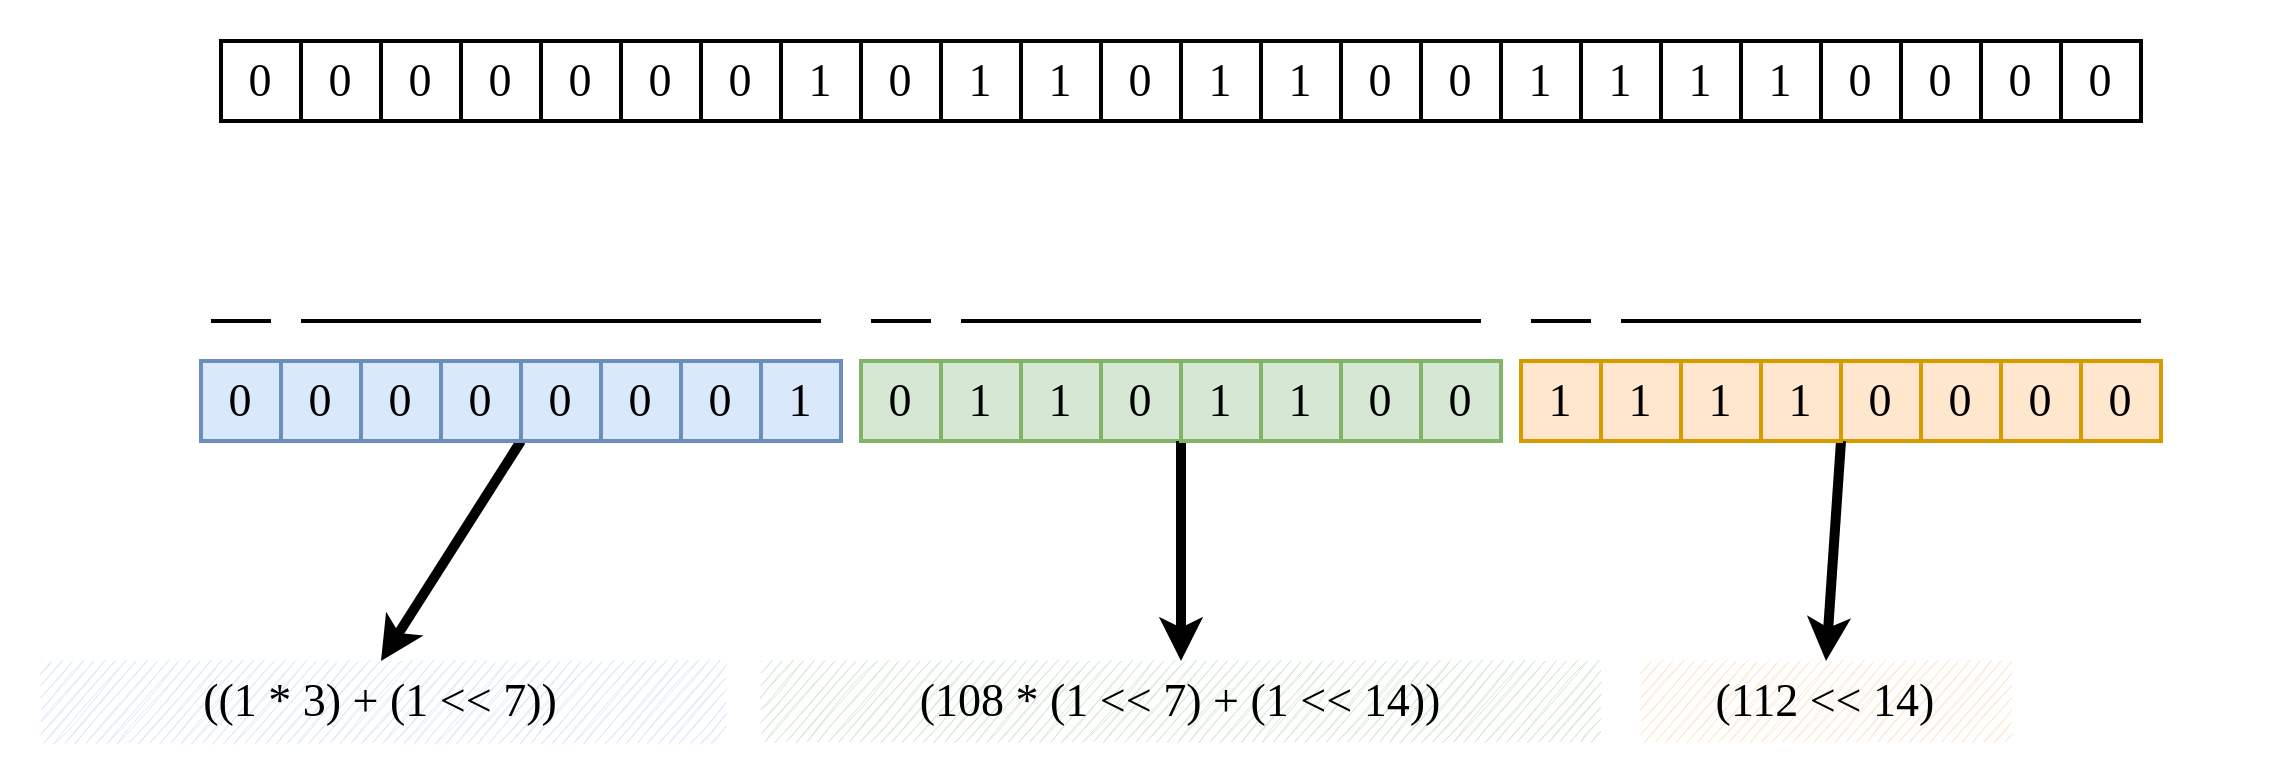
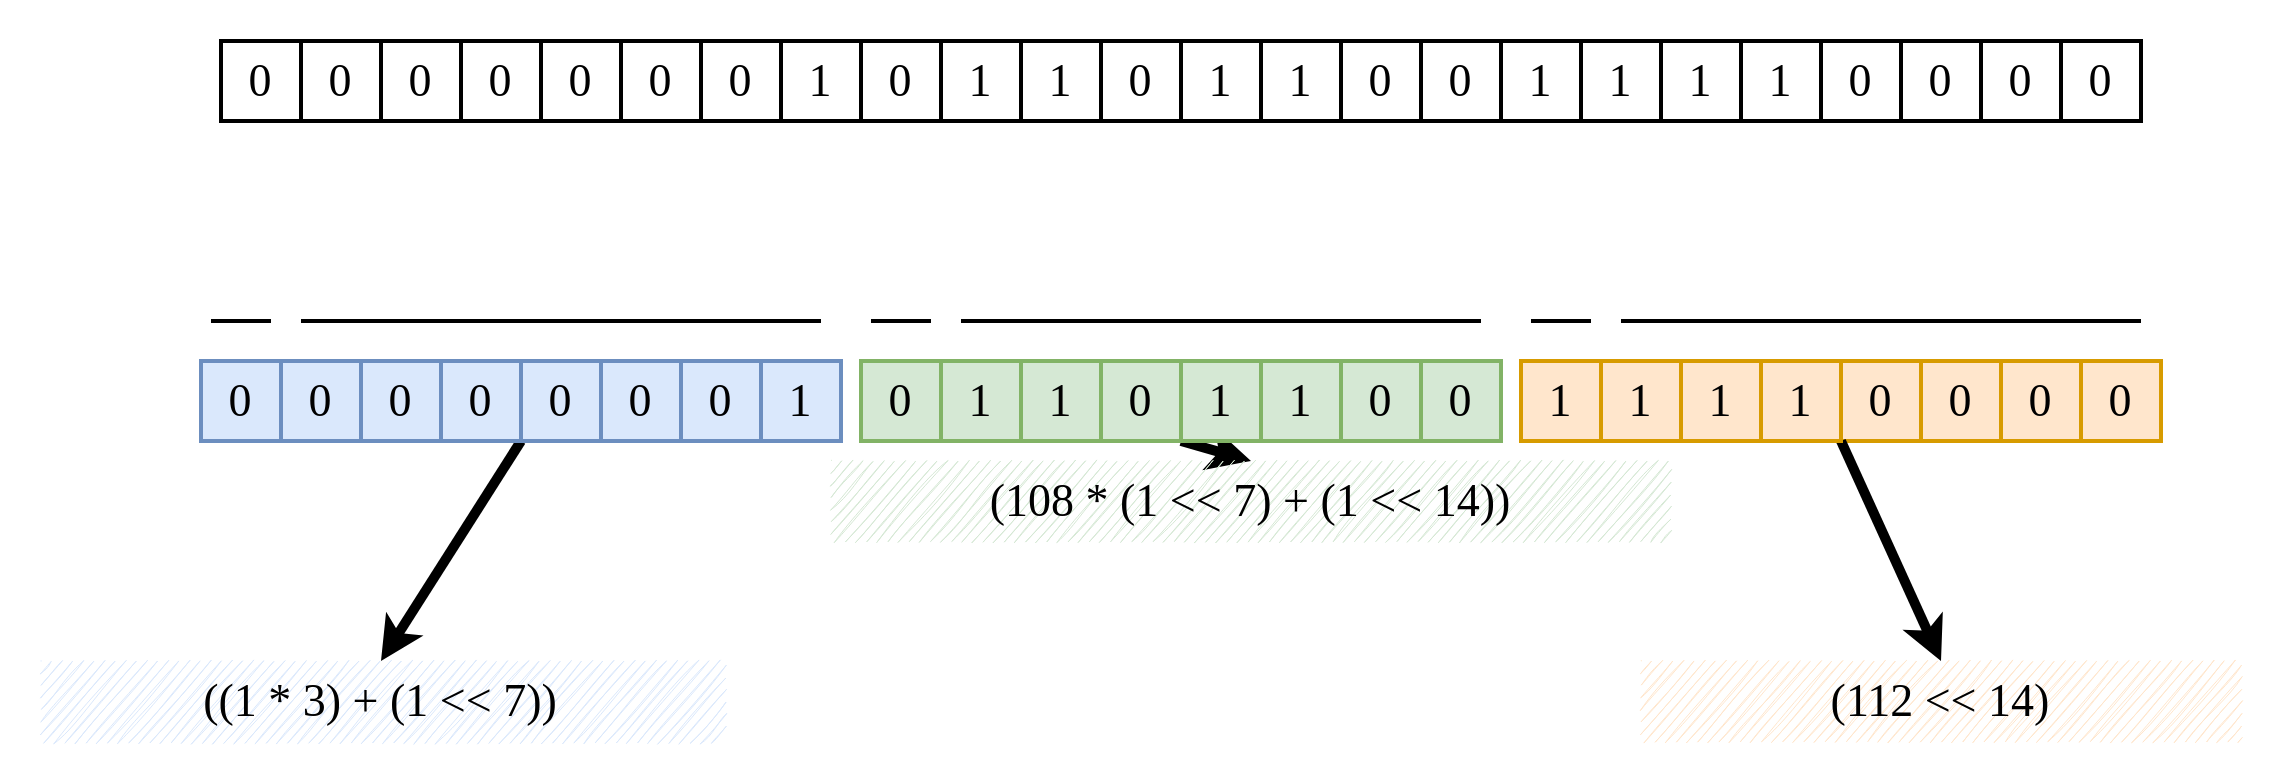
(1181, 701) -> (1251, 501)
(1826, 701) -> (1941, 701)
